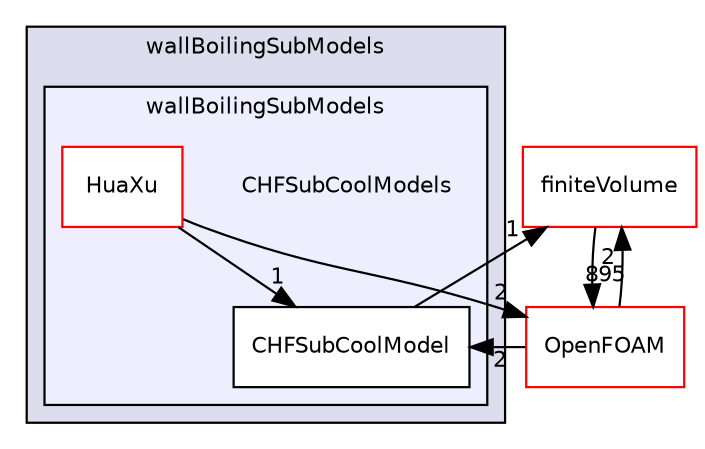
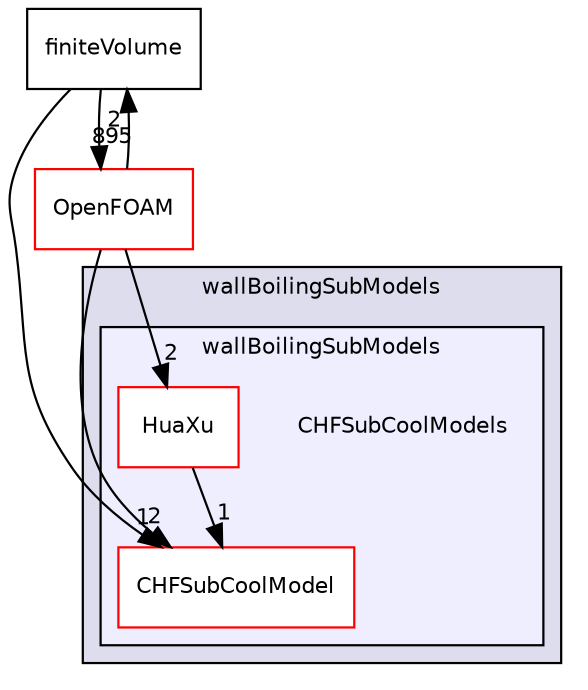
(610, 187) -> (114, 49)
(343, 268) -> (143, 308)
(471, 273) -> (23, 323)
(352, 347) -> (236, 587)
